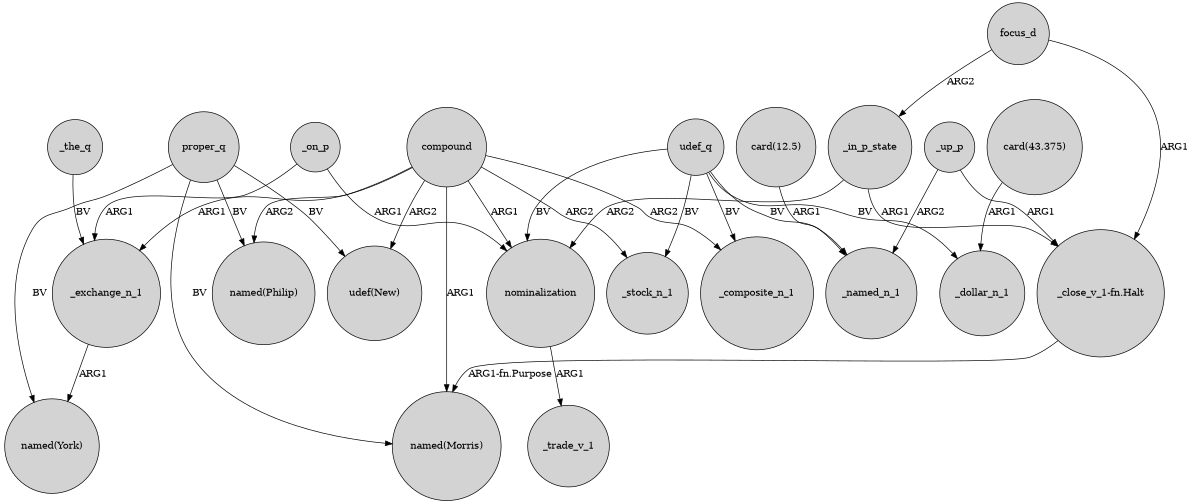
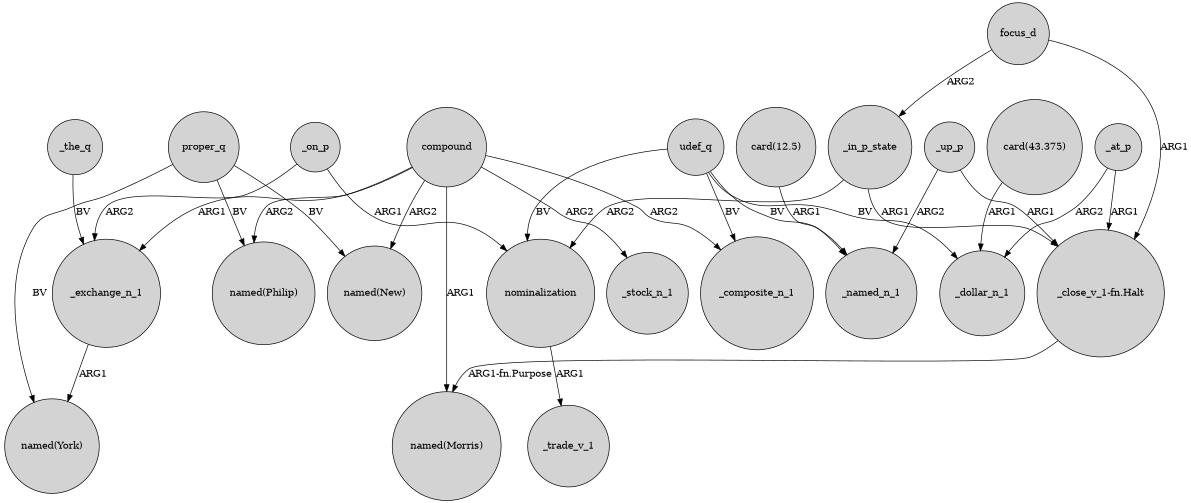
none -> (1118, 147)
(488, 211) -> none
(120, 212) -> (120, 212)
(682, 213) -> none
(375, 293) -> (375, 293)
(203, 370) -> none
